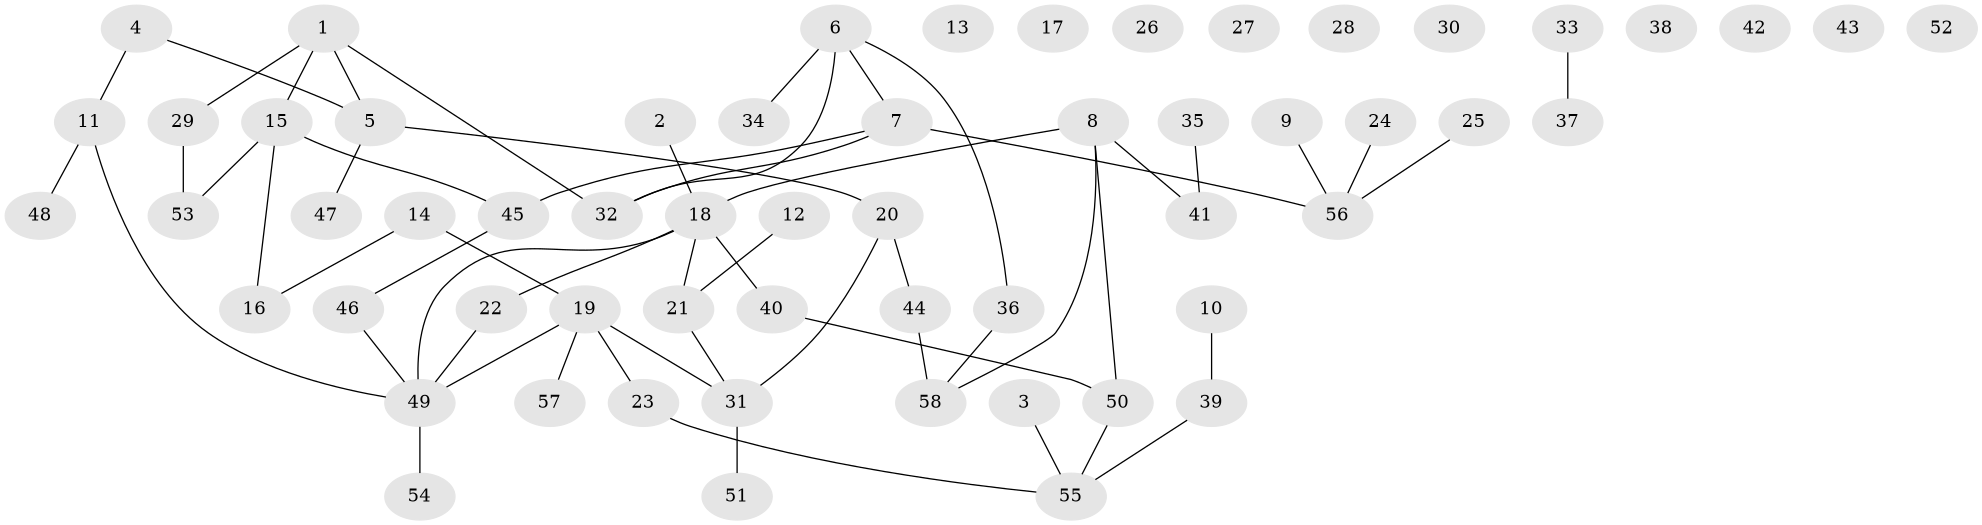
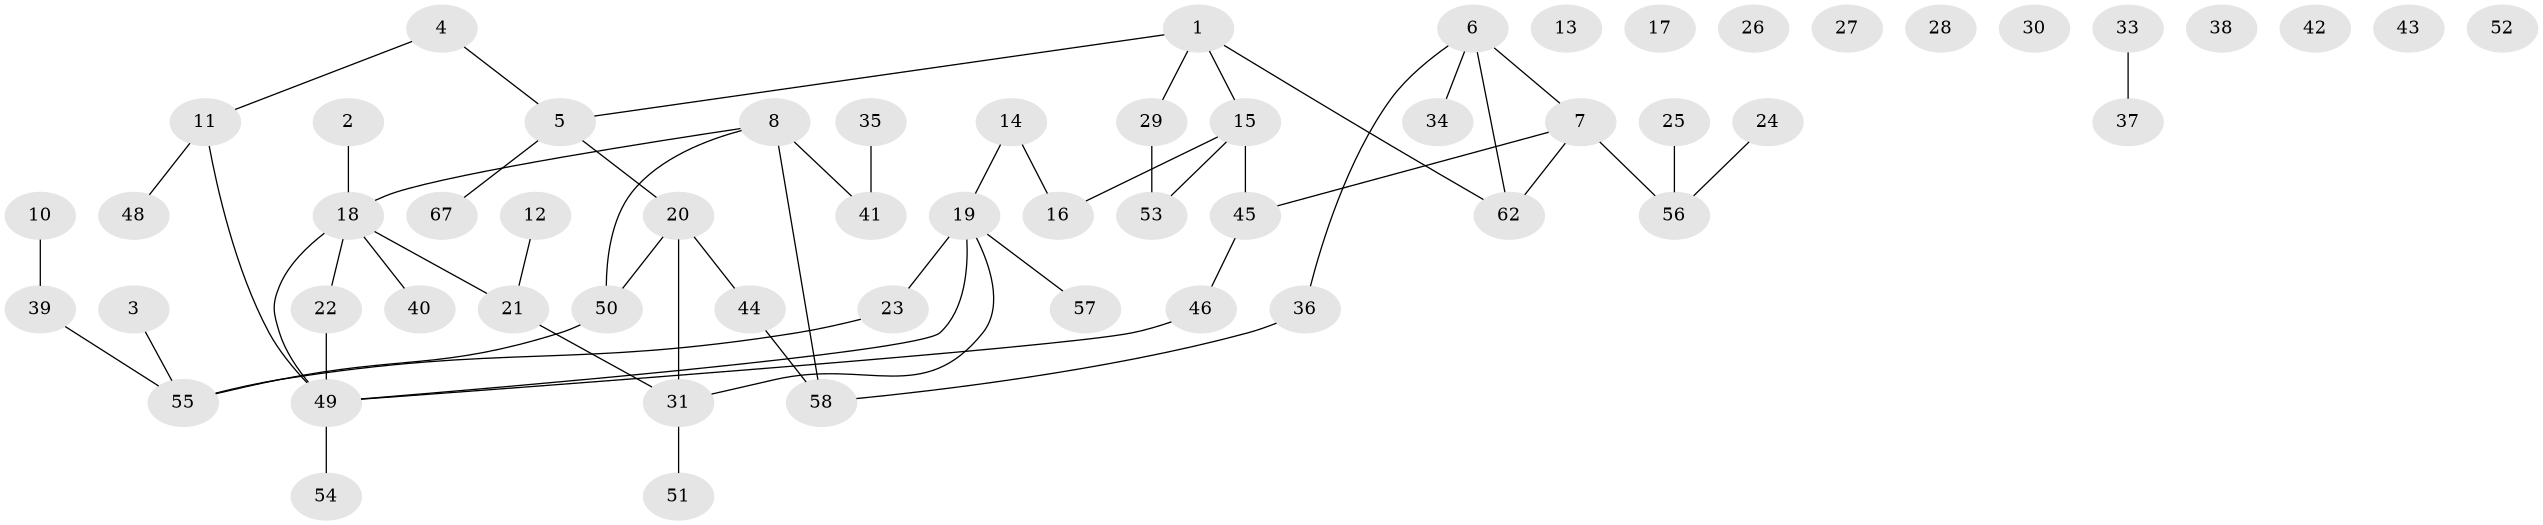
(1287, 122) -> none
(326, 216) -> (442, 216)
(607, 216) -> (1509, 216)
(949, 351) -> (643, 263)
